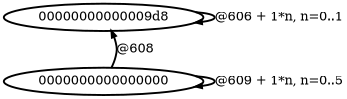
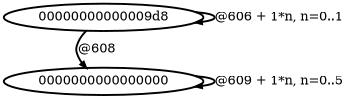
(116, 53) -> (77, 46)
